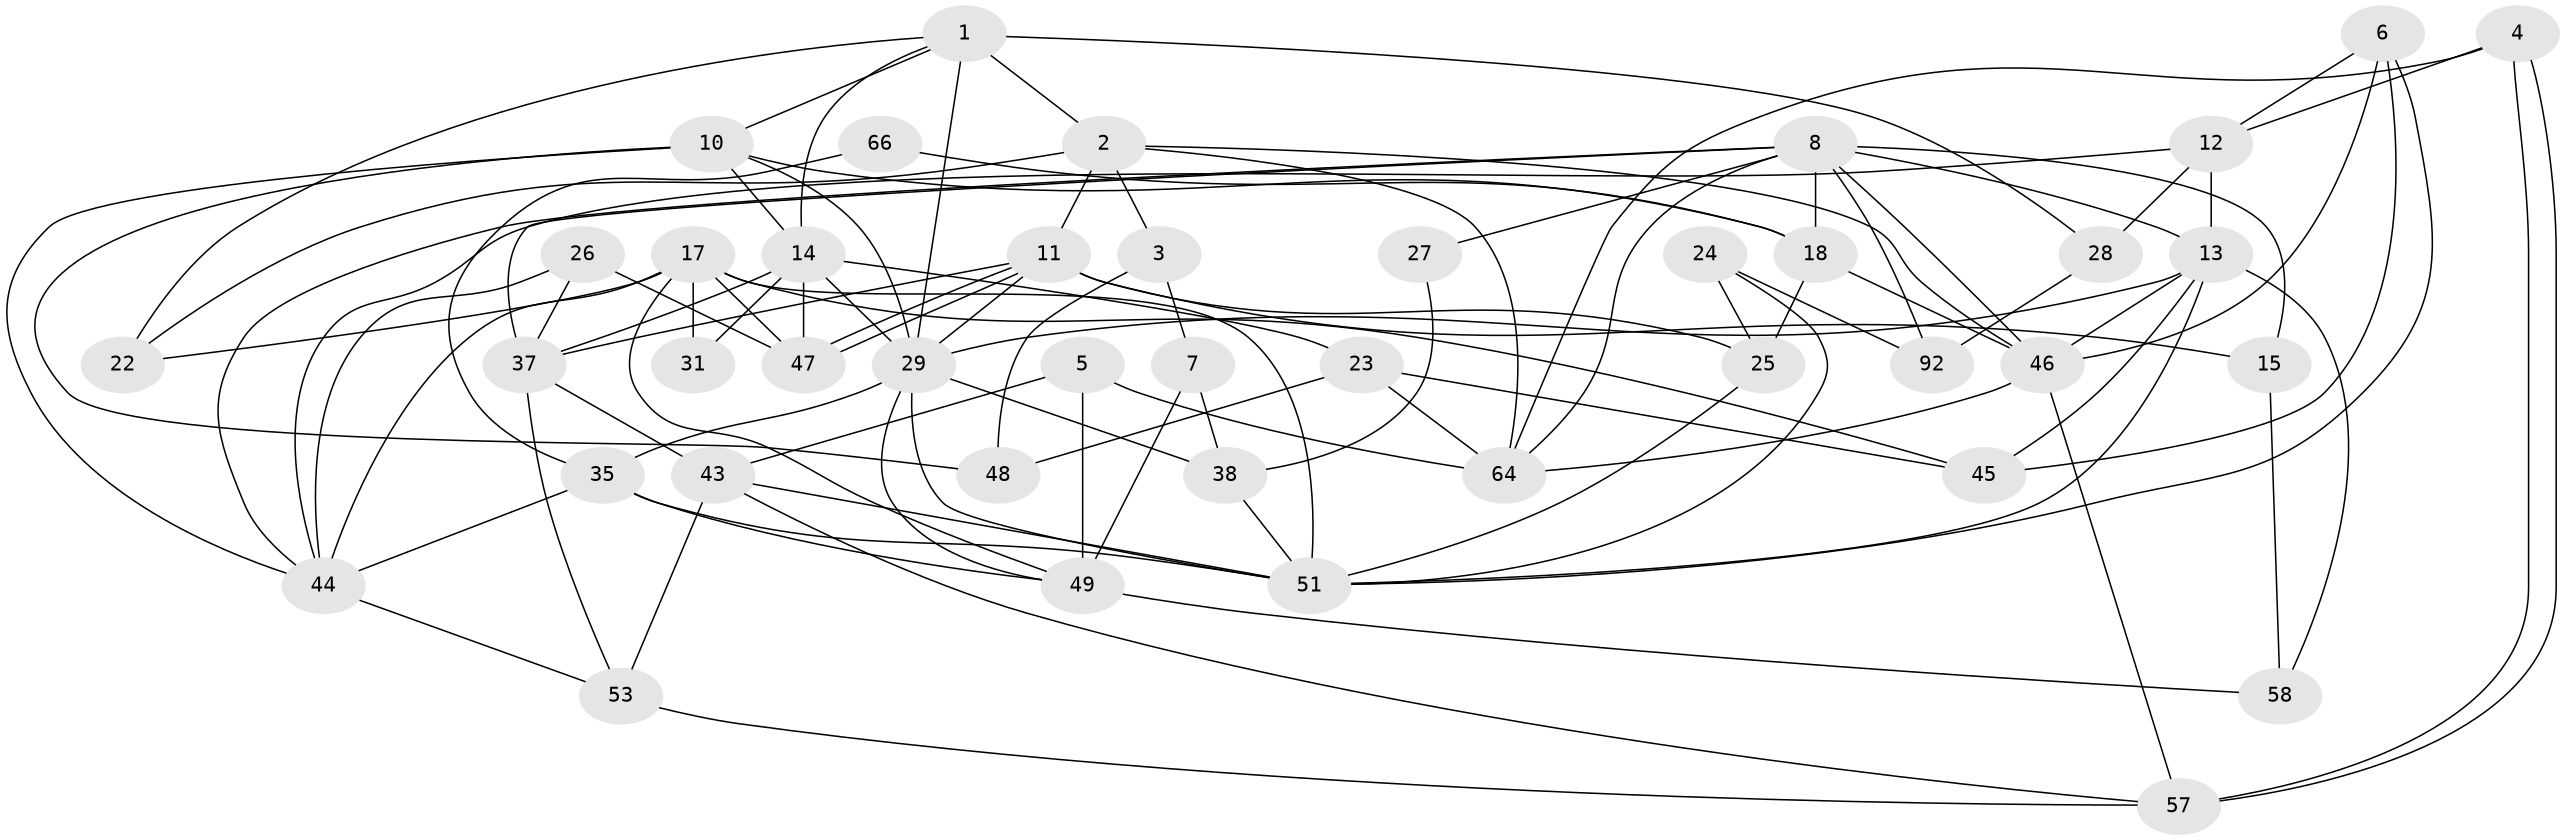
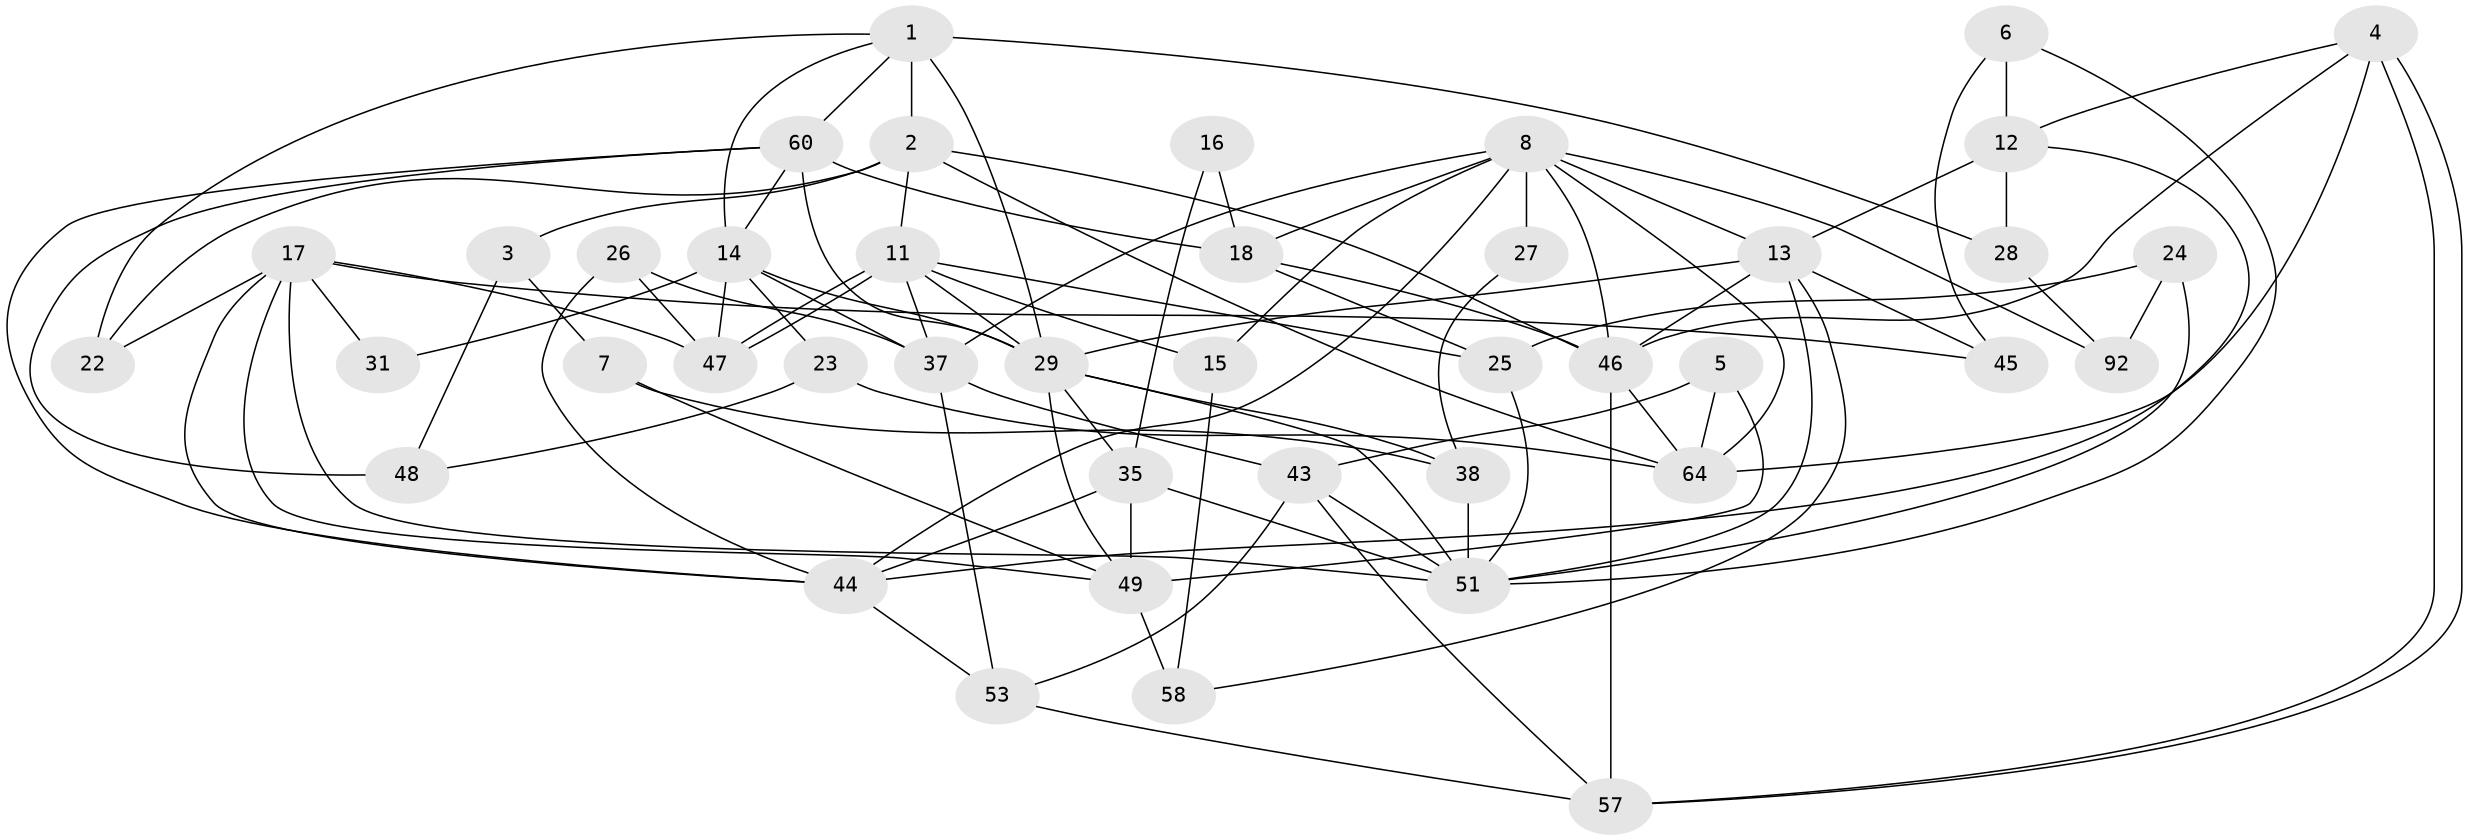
(712, 144) -> (801, 144)
(880, 144) -> (1212, 144)
(2291, 256) -> (2015, 301)
(1673, 420) -> none
